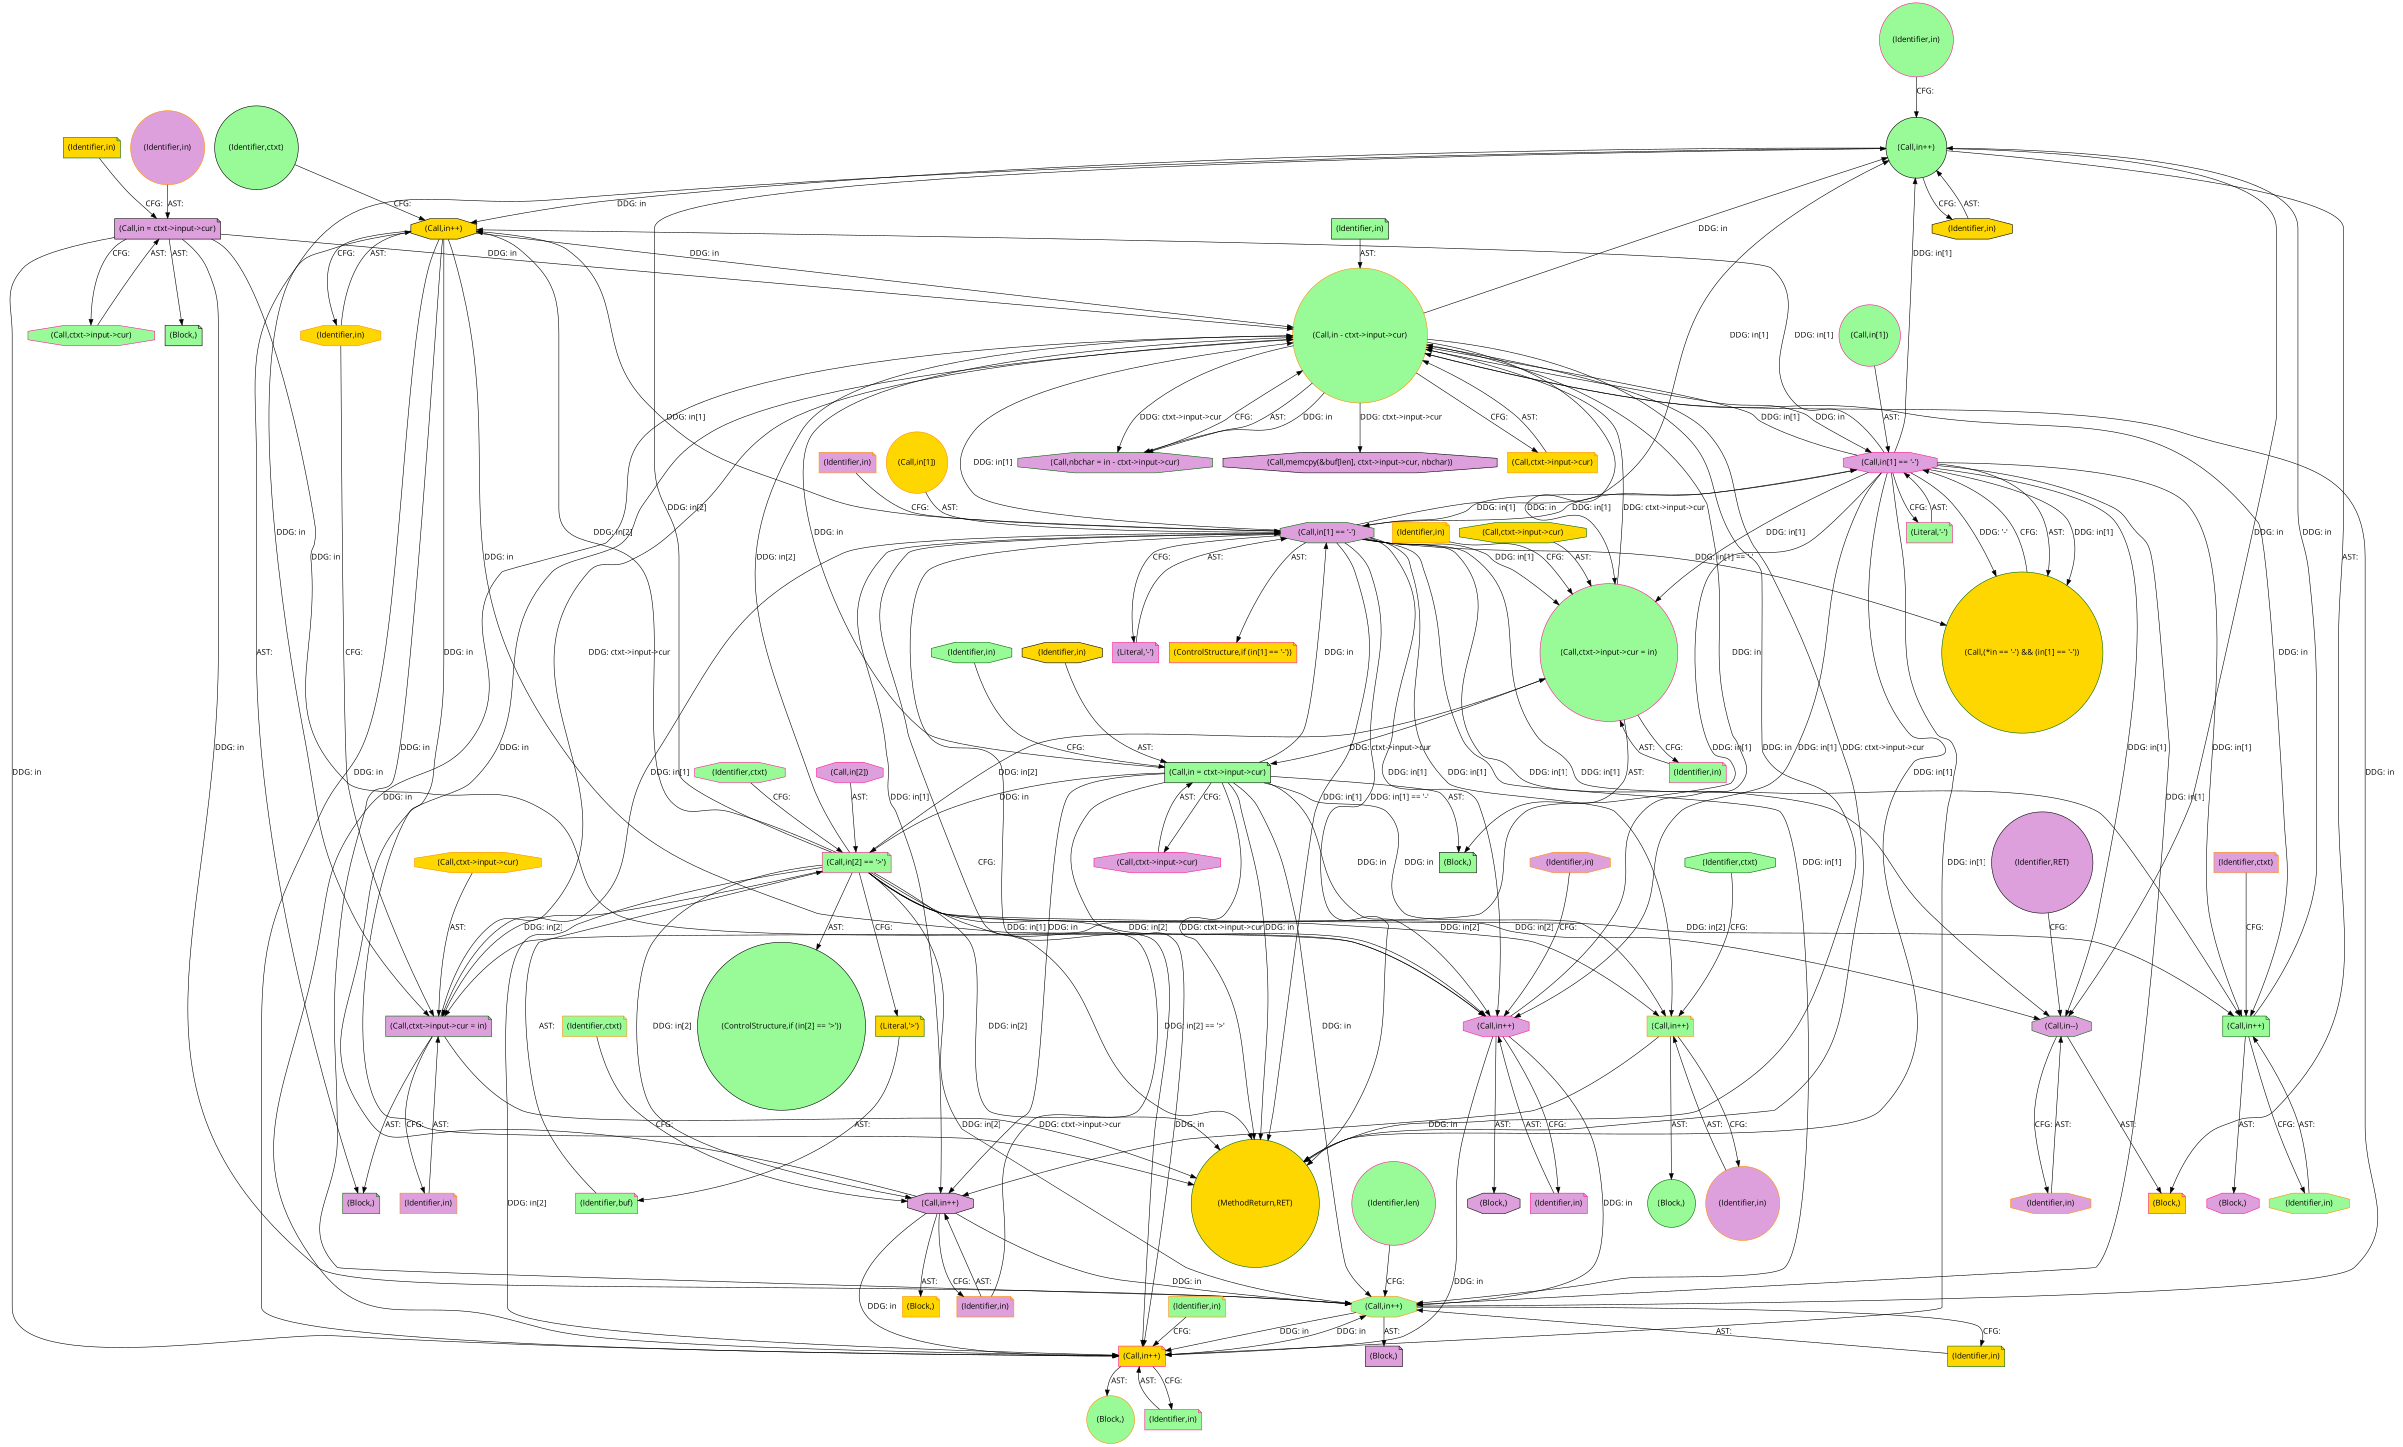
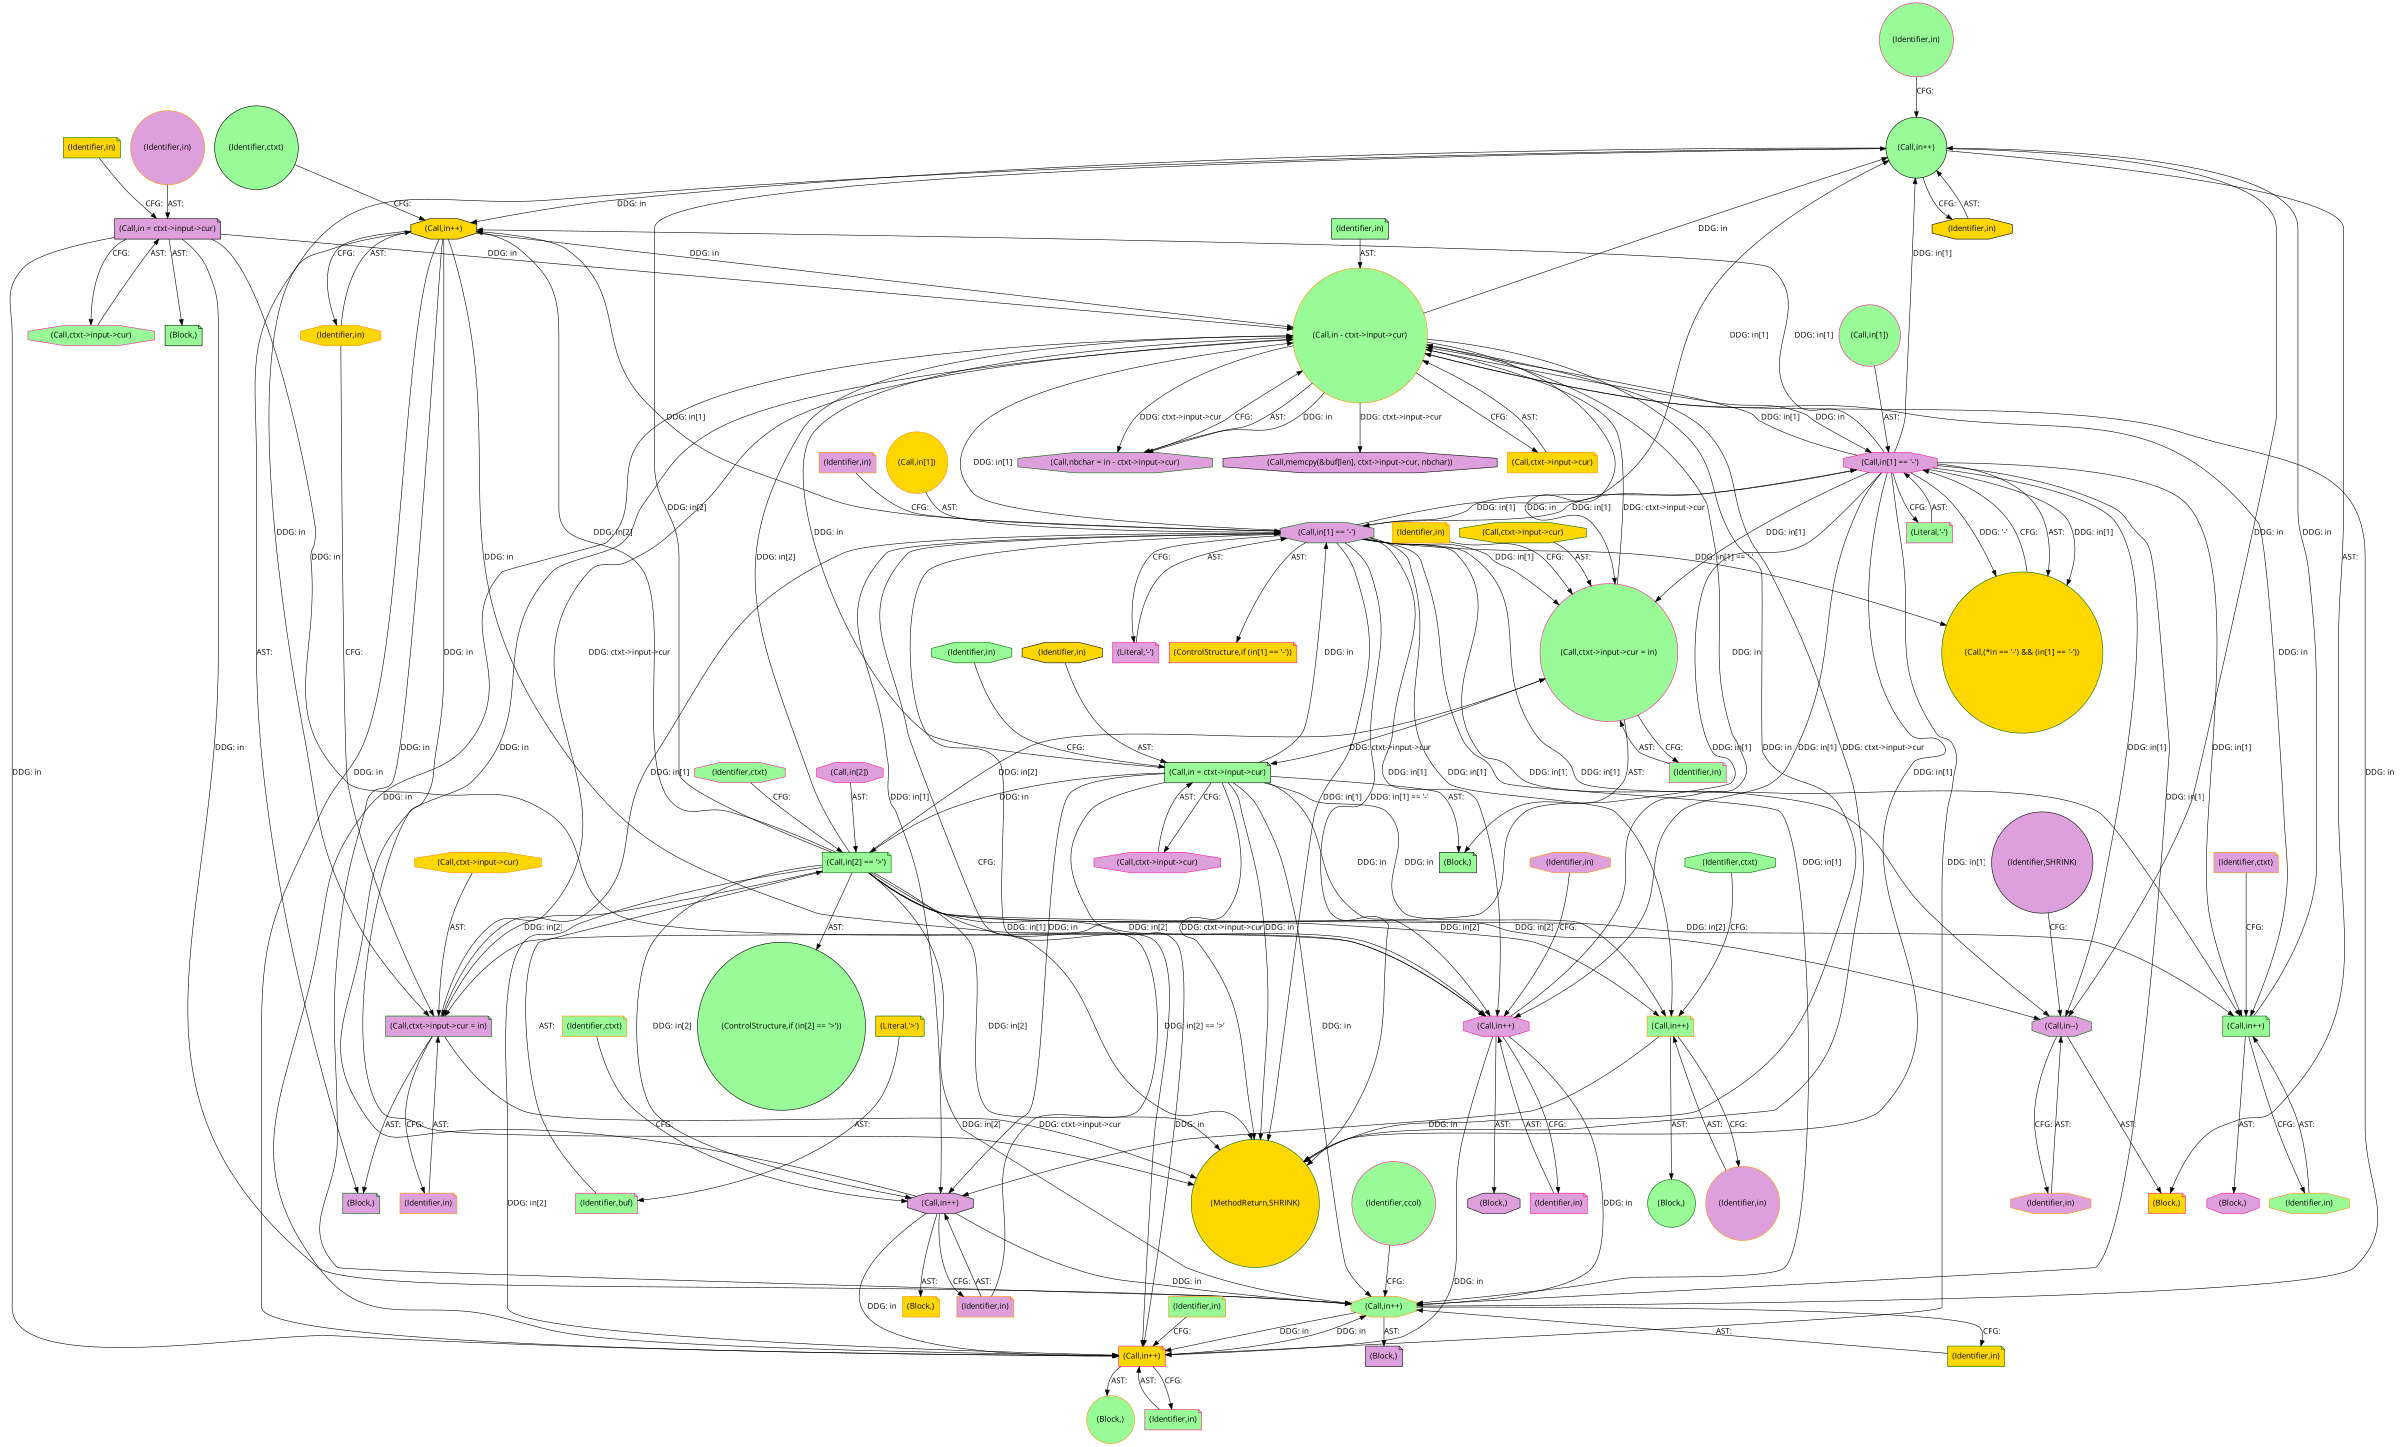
(857, 863) -> (857, 863)
(2042, 863) -> (2042, 863)
(878, 942) -> none
(1255, 1203) -> (1255, 1203)
(1394, 1203) -> (1394, 1203)
